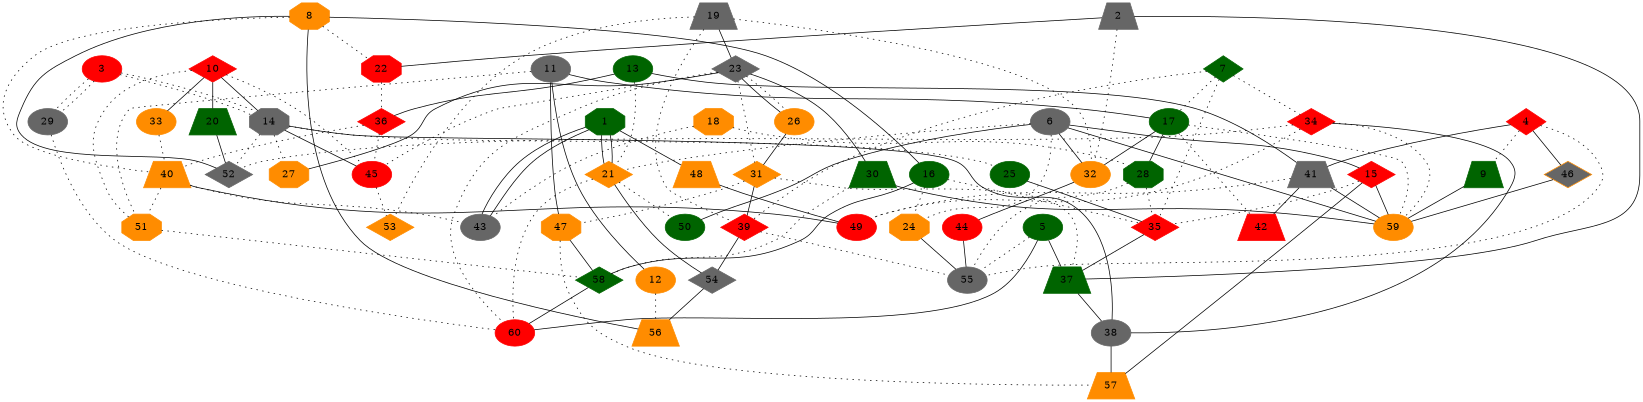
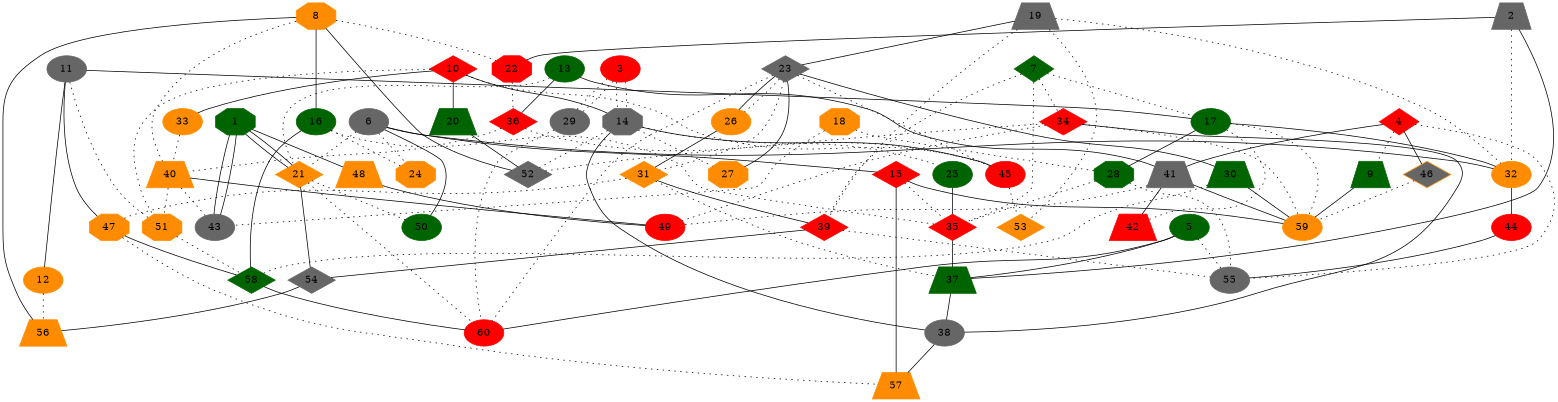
(1222, 175) -> none
(1482, 200) -> (1367, 200)
(938, 254) -> none
